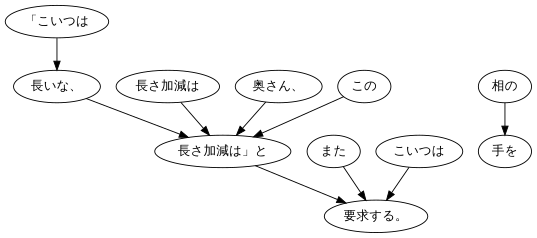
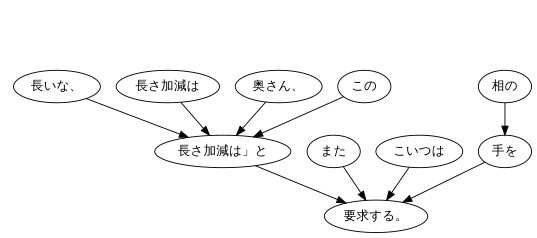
(57, 22) -> none
none -> (448, 180)
